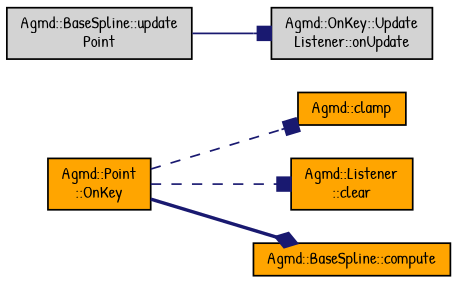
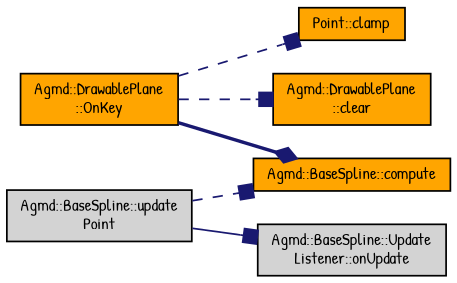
(352, 33) -> (352, 250)
(352, 109) -> (352, 24)
(99, 184) -> (99, 99)
(352, 184) -> (352, 99)
none -> (214, 197)
